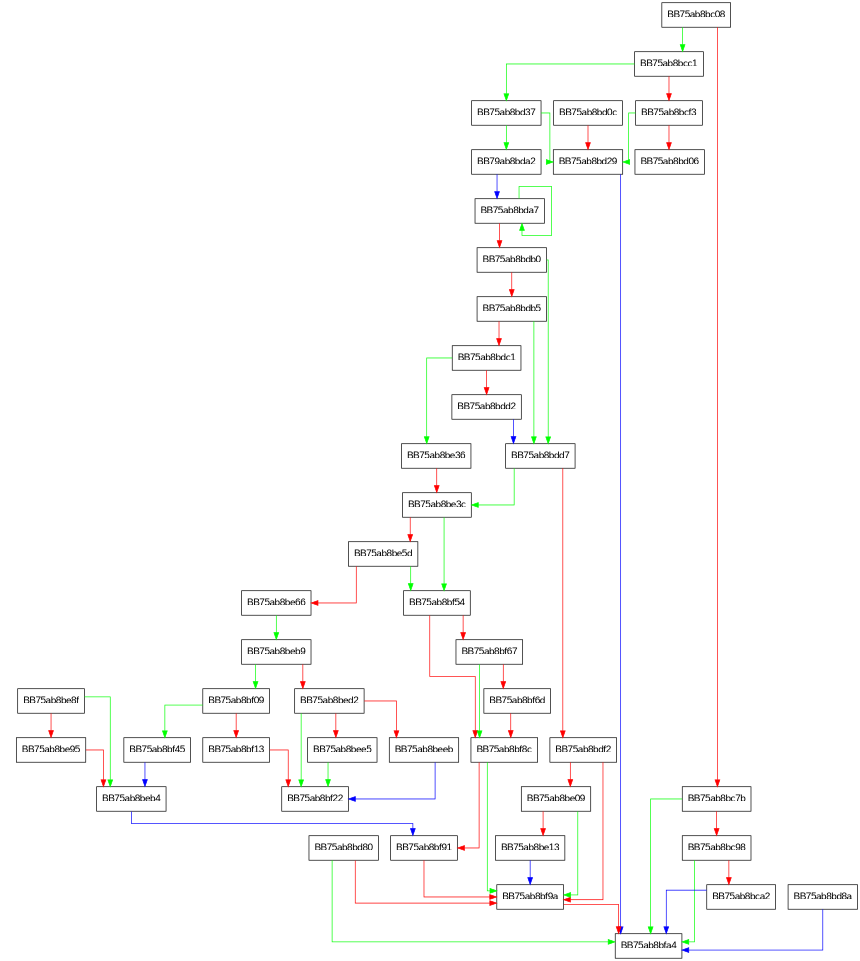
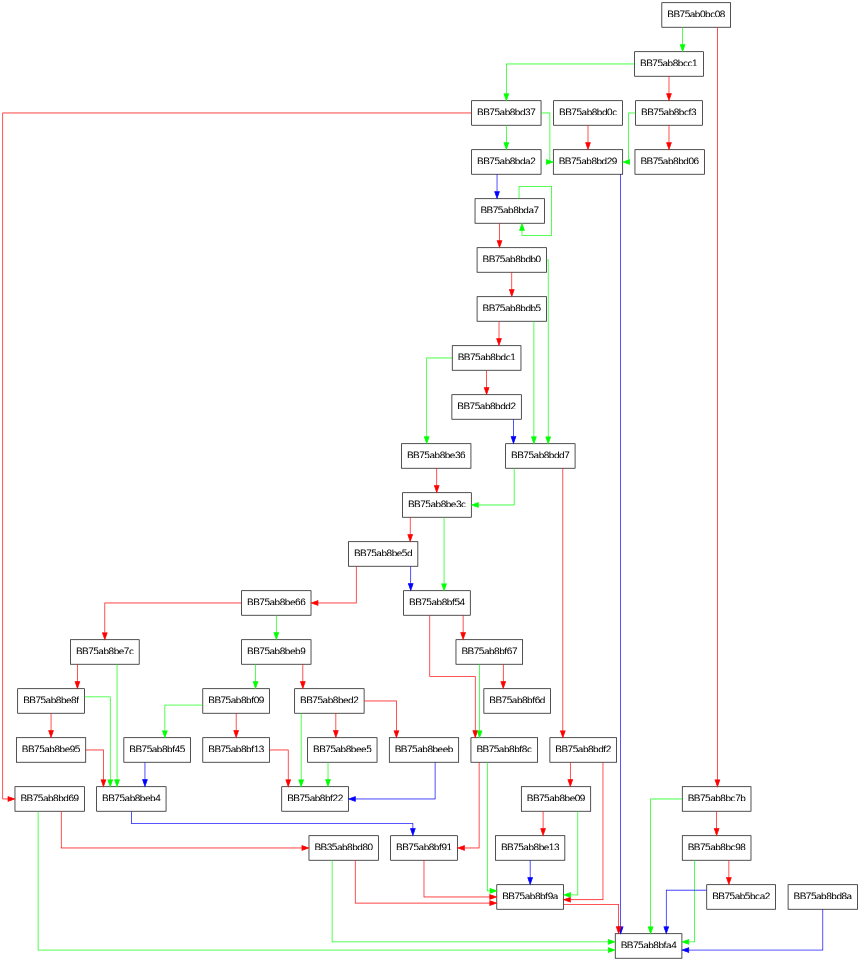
(696, 15) -> (696, 15)
(506, 162) -> (506, 162)
(411, 575) -> (411, 575)
none -> (105, 652)
(511, 722) -> none
none -> (50, 799)
(344, 848) -> (344, 848)
(741, 897) -> (741, 897)
